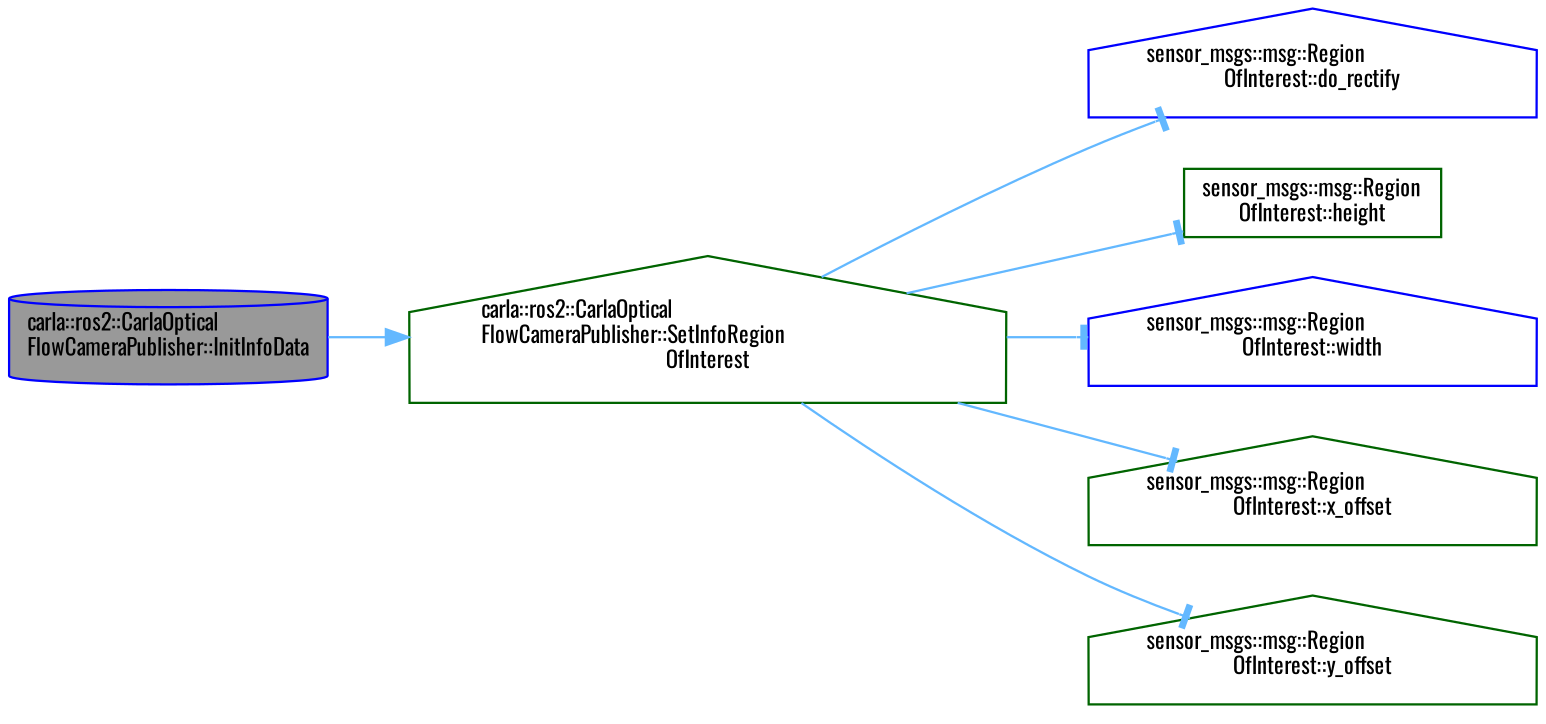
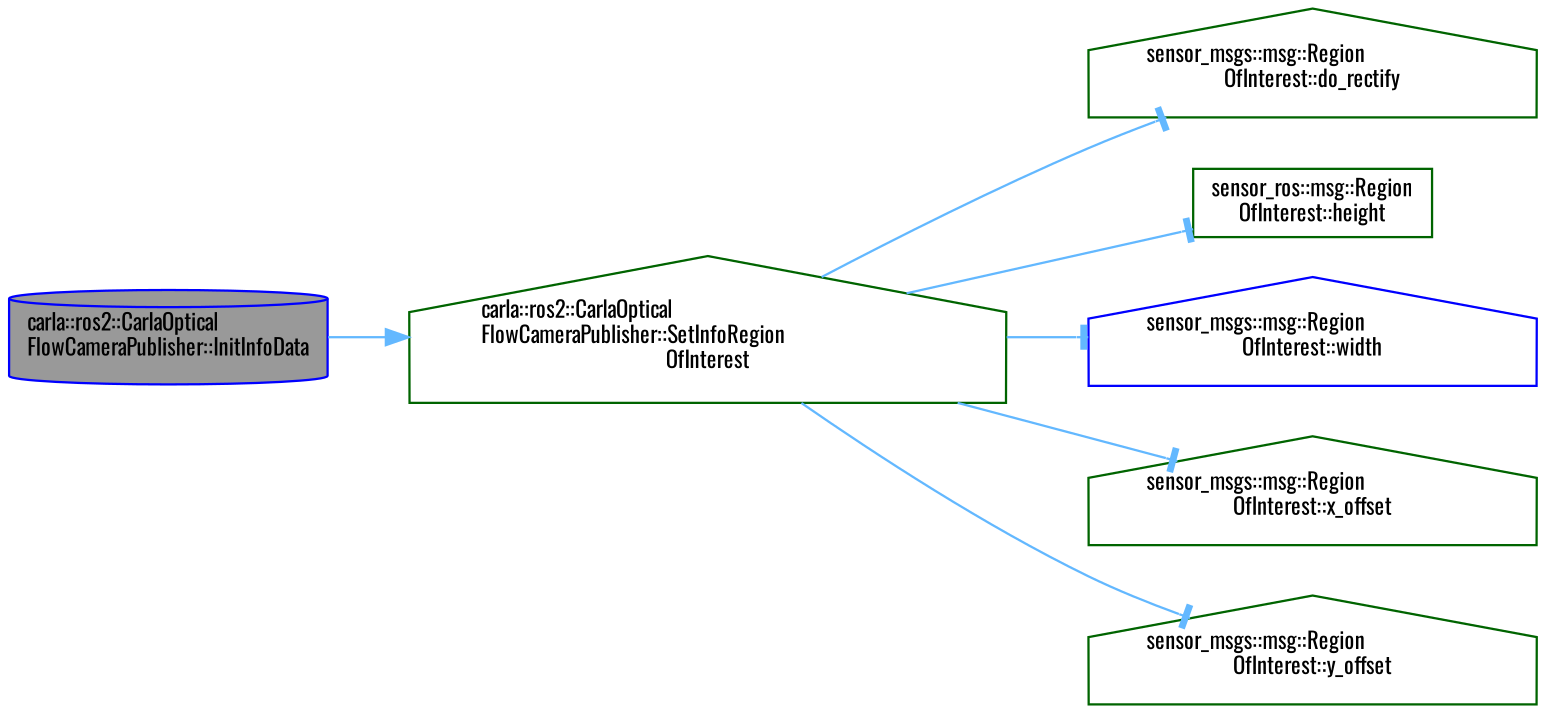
(1313, 69) -> (1313, 69)
(1313, 203) -> (1313, 203)
